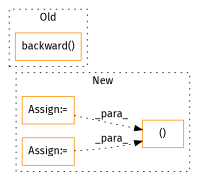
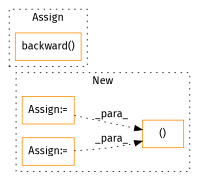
(48, 18) -> (48, 18)
